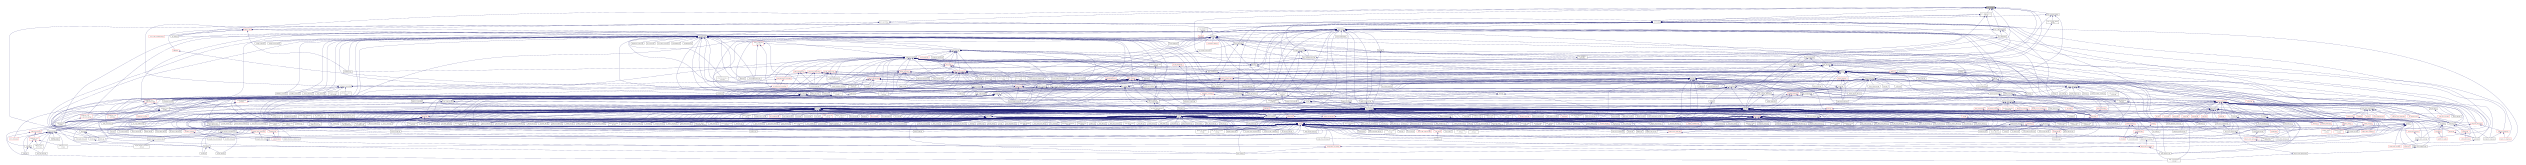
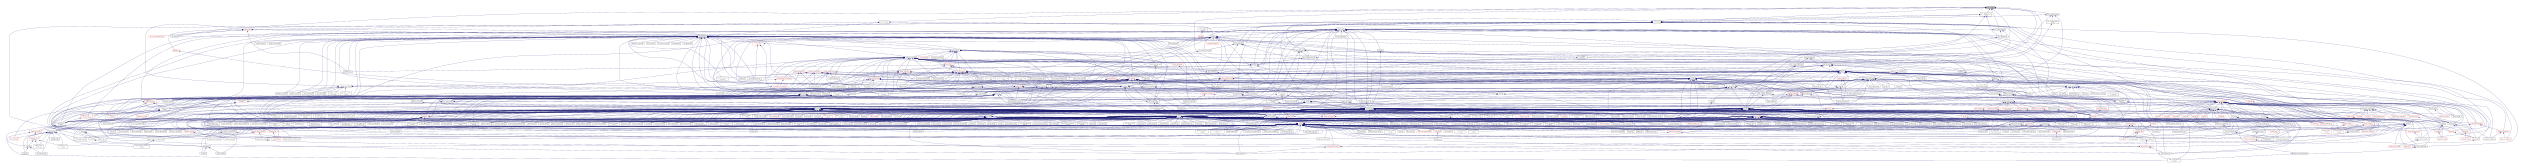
(1115, 124) -> none
